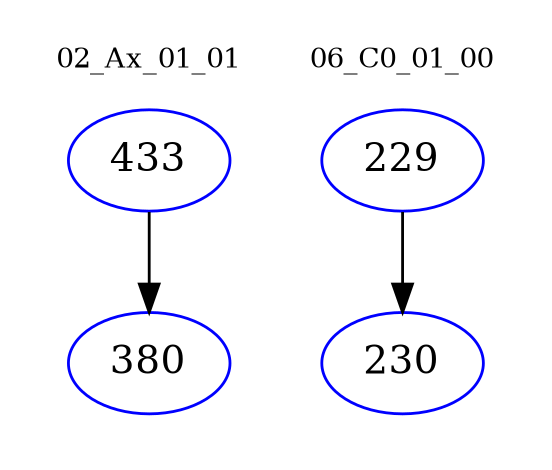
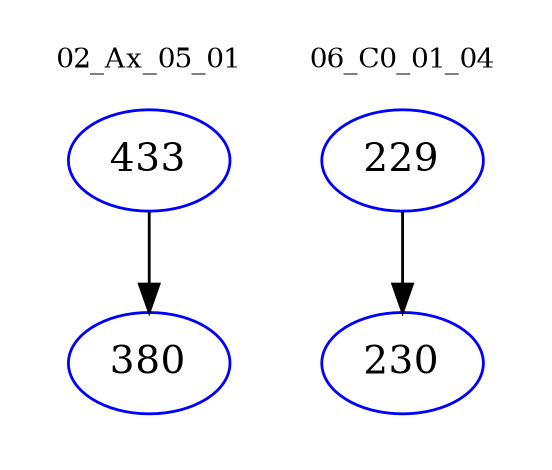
(149, 61) -> (149, 61)
(403, 61) -> (403, 61)
